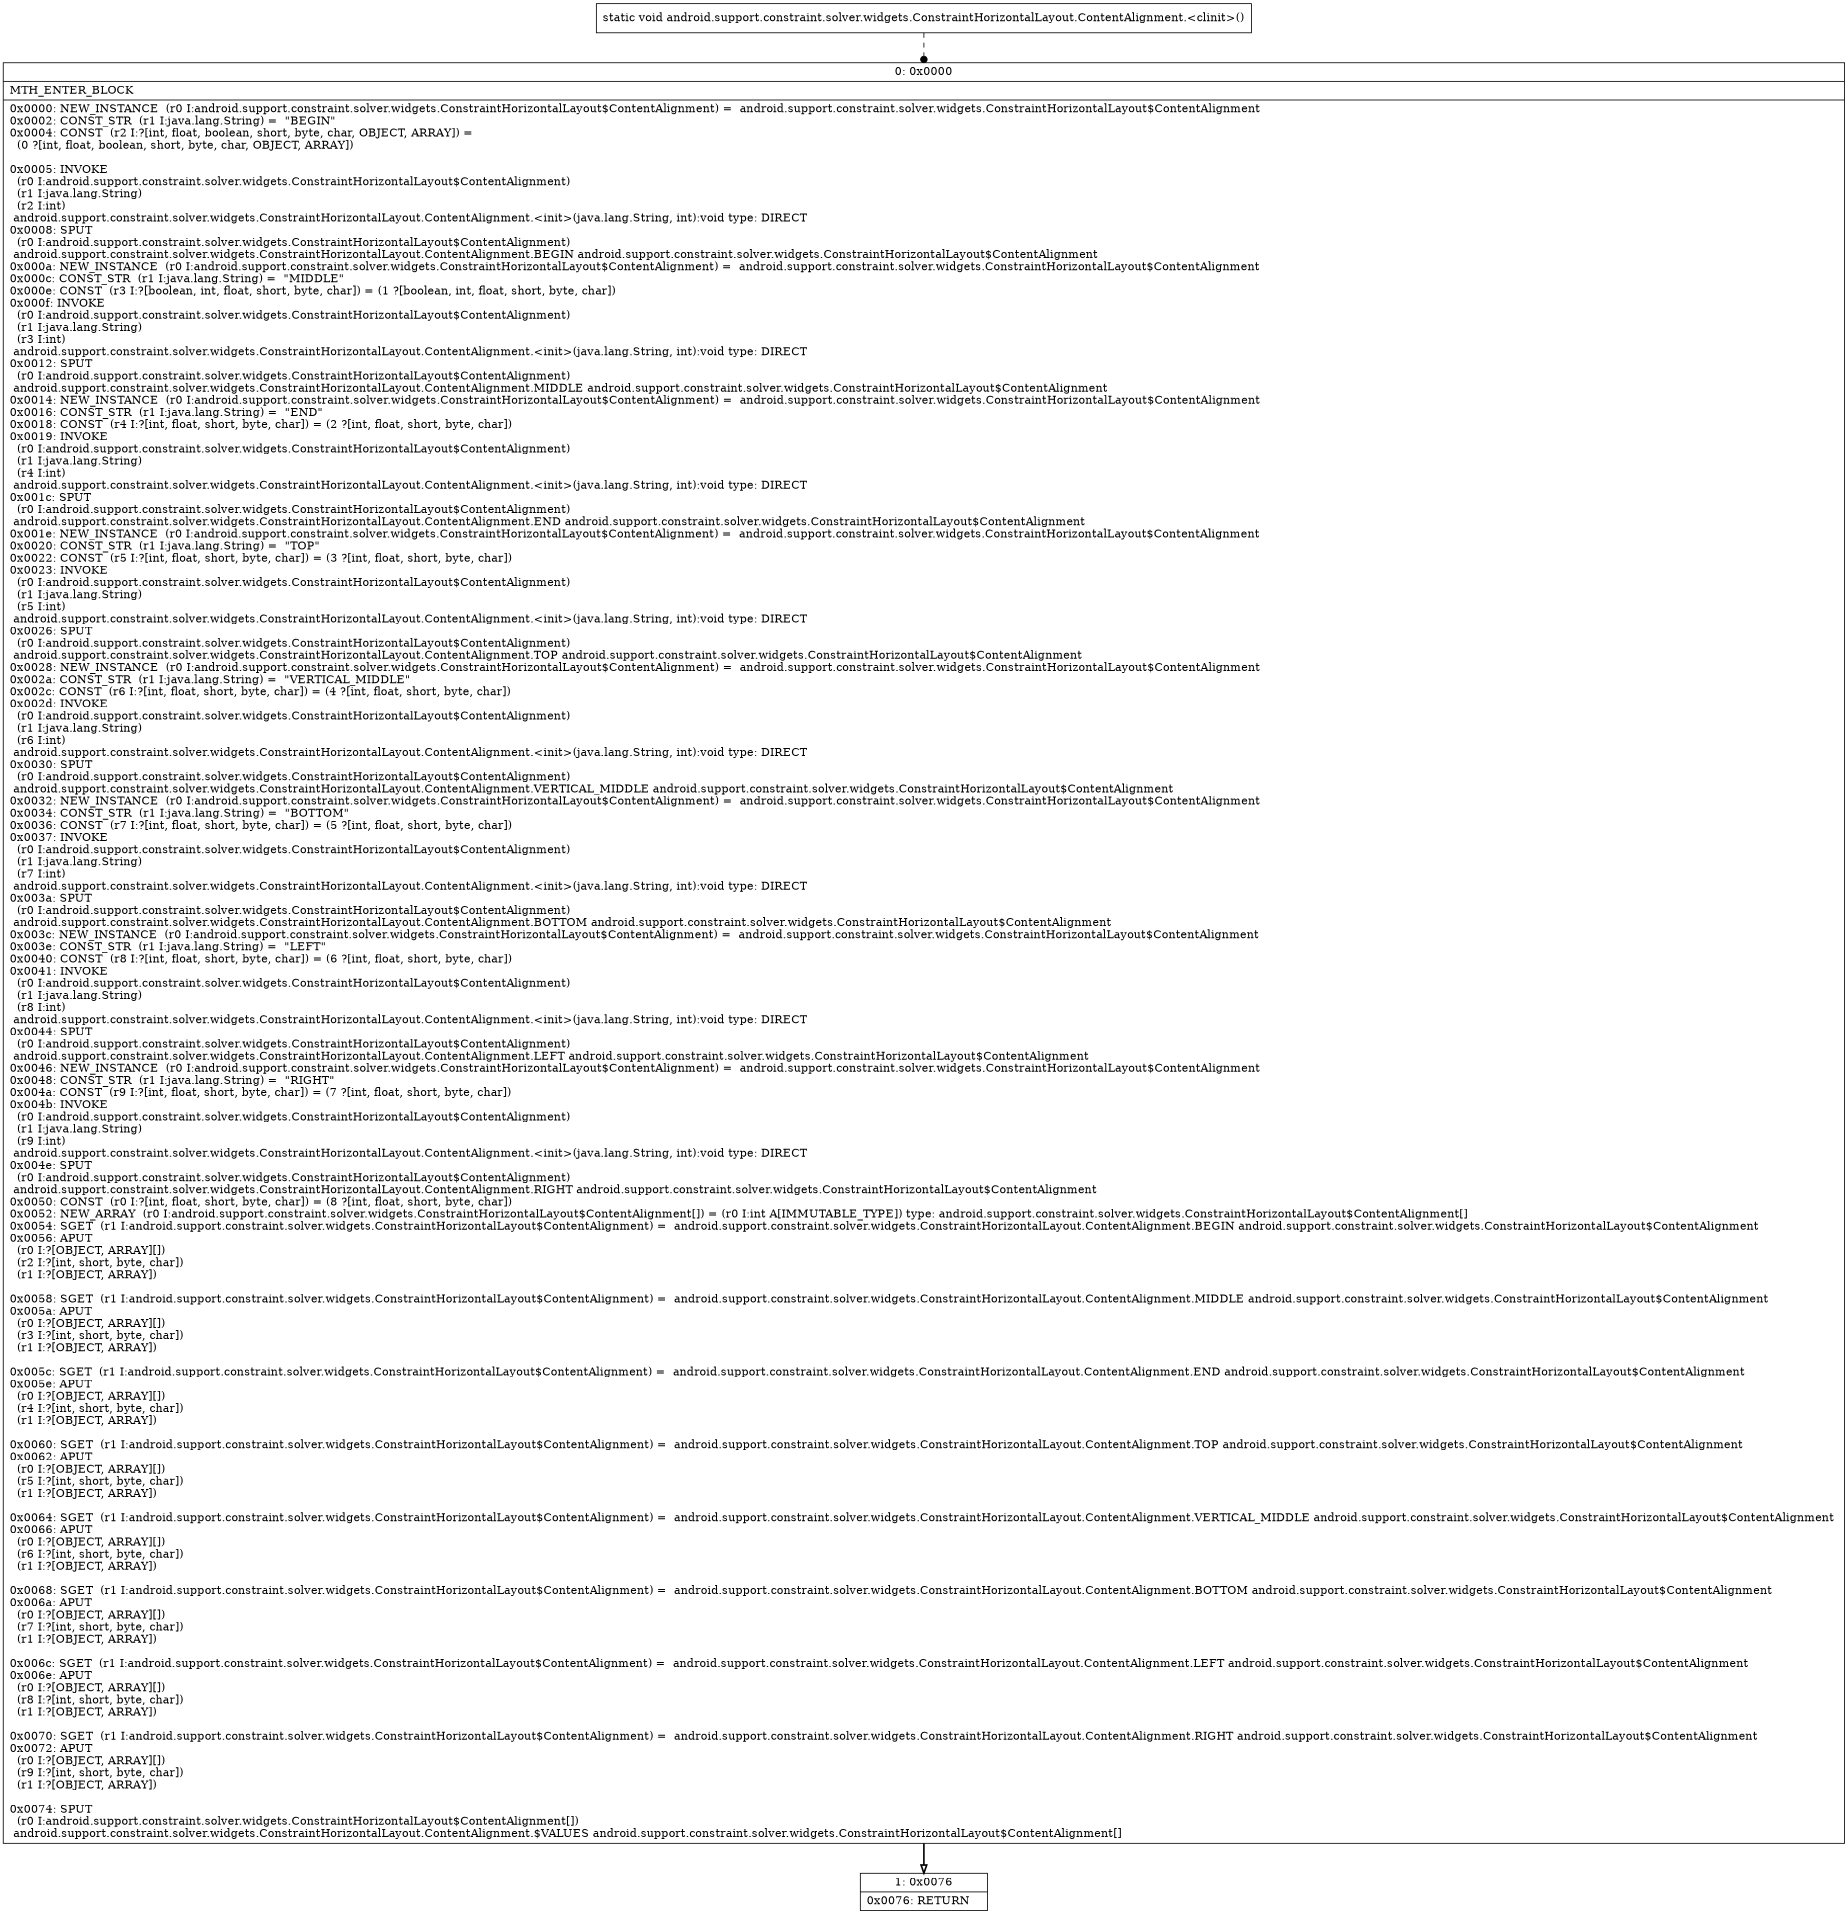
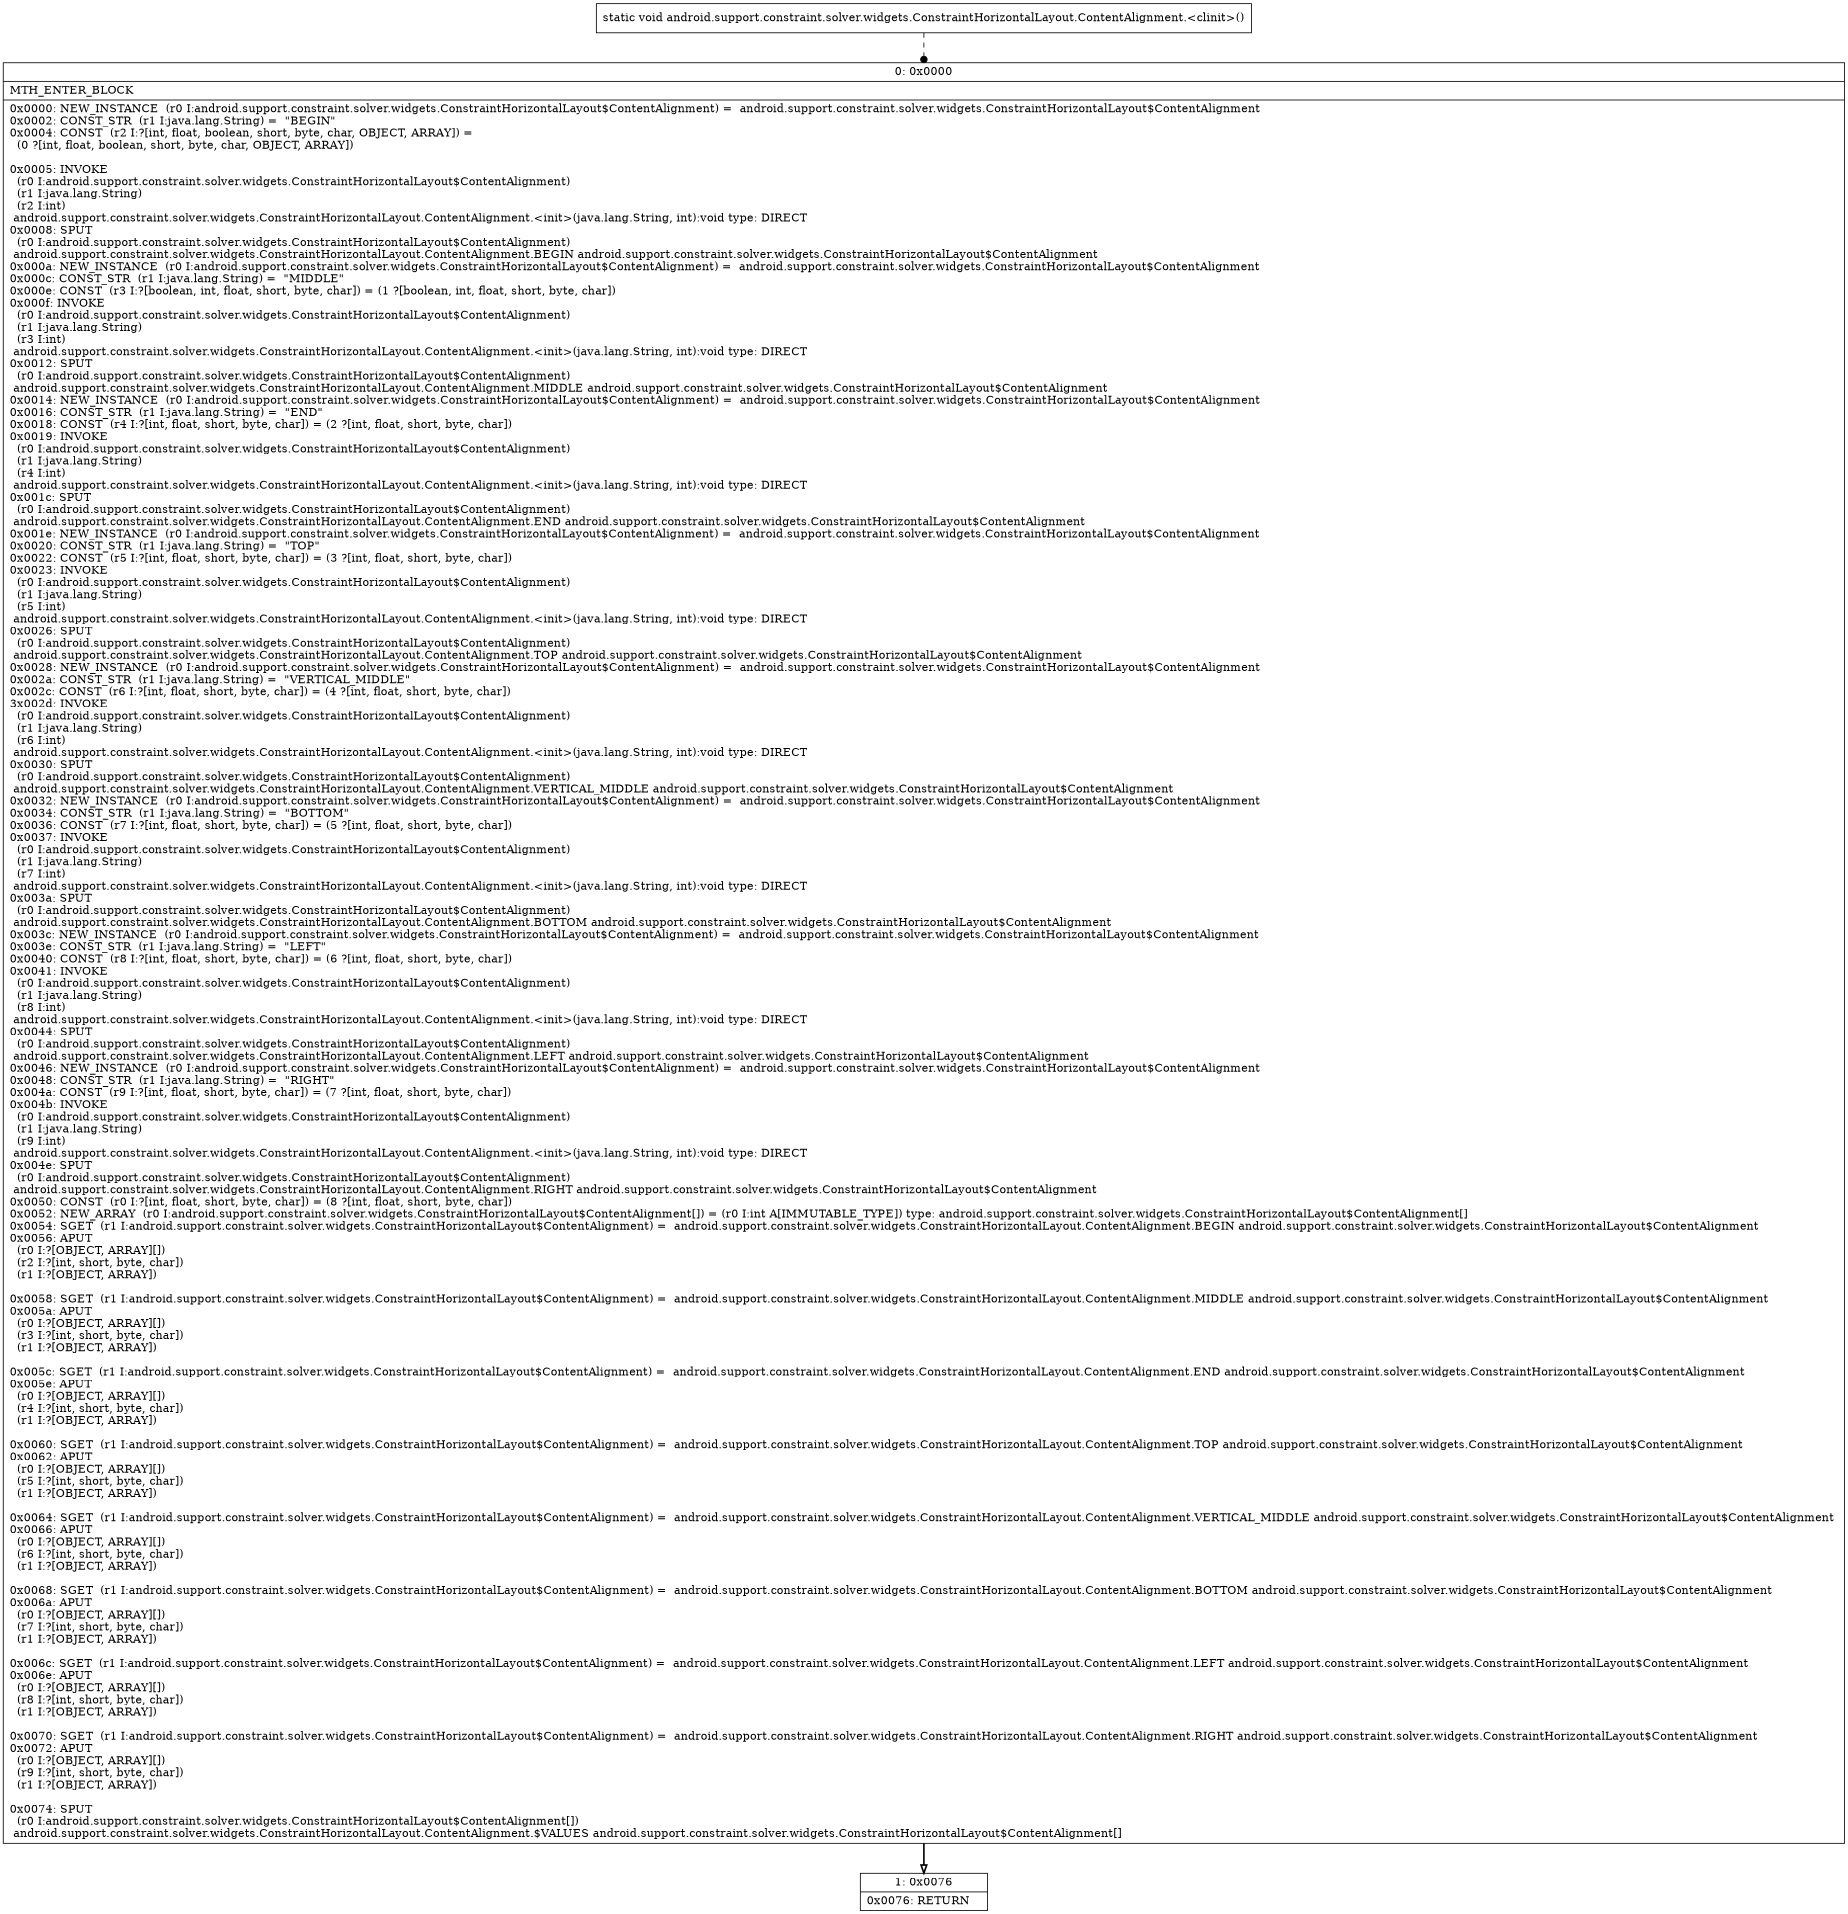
(63, 704) -> (63, 704)
